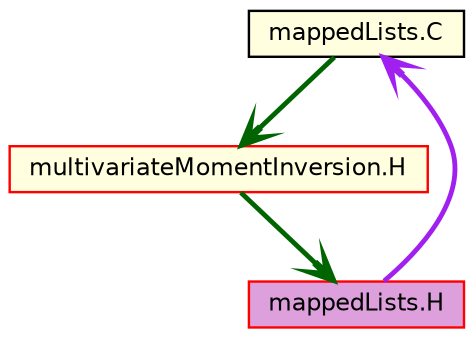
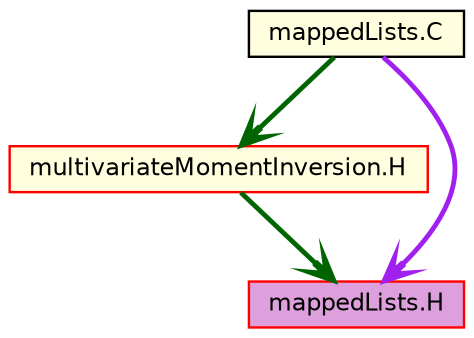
(454, 181) -> (454, 157)
